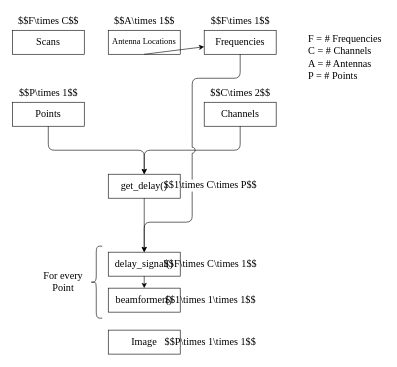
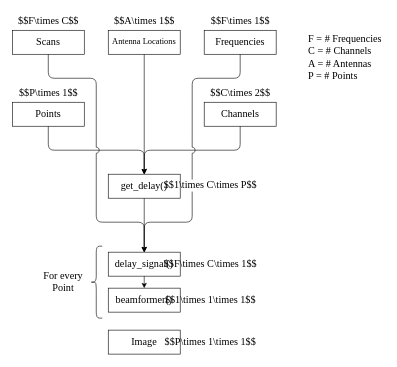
(173, 51) -> (144, 102)
none -> (96, 140)
